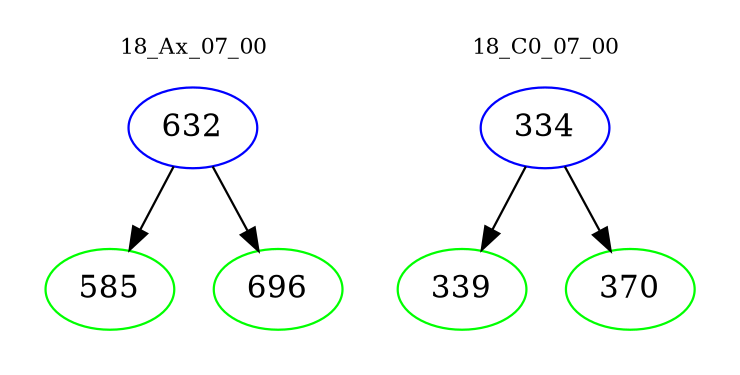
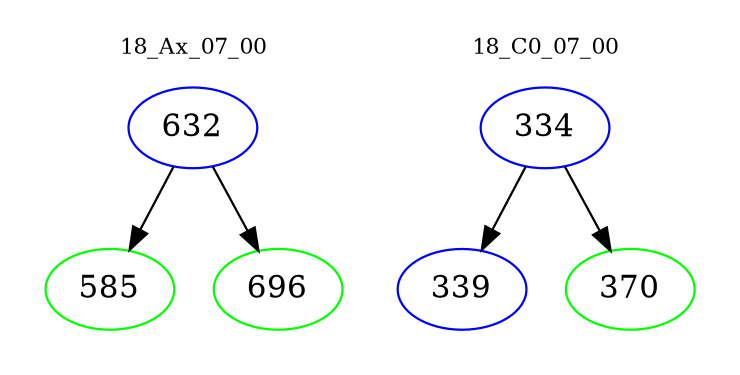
(462, 289) -> (462, 289)
